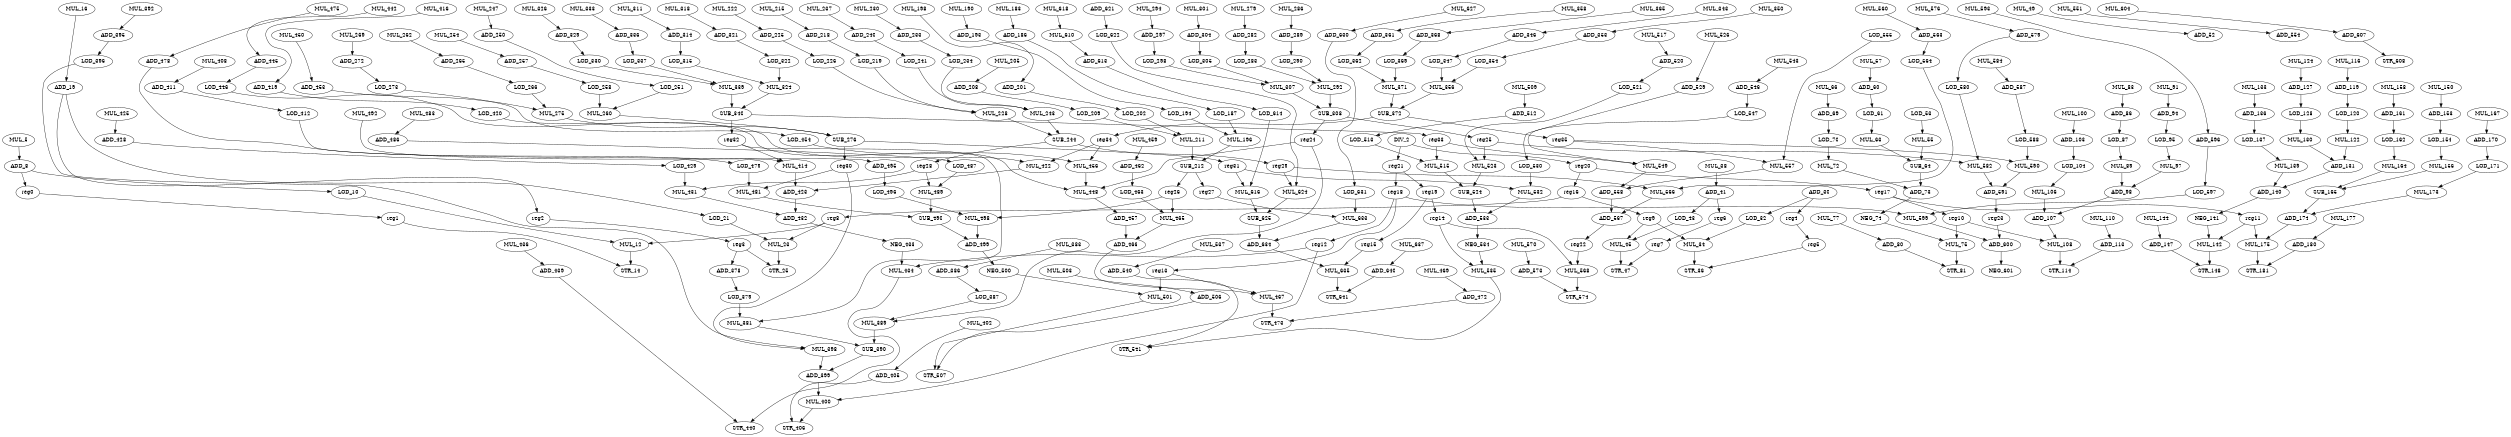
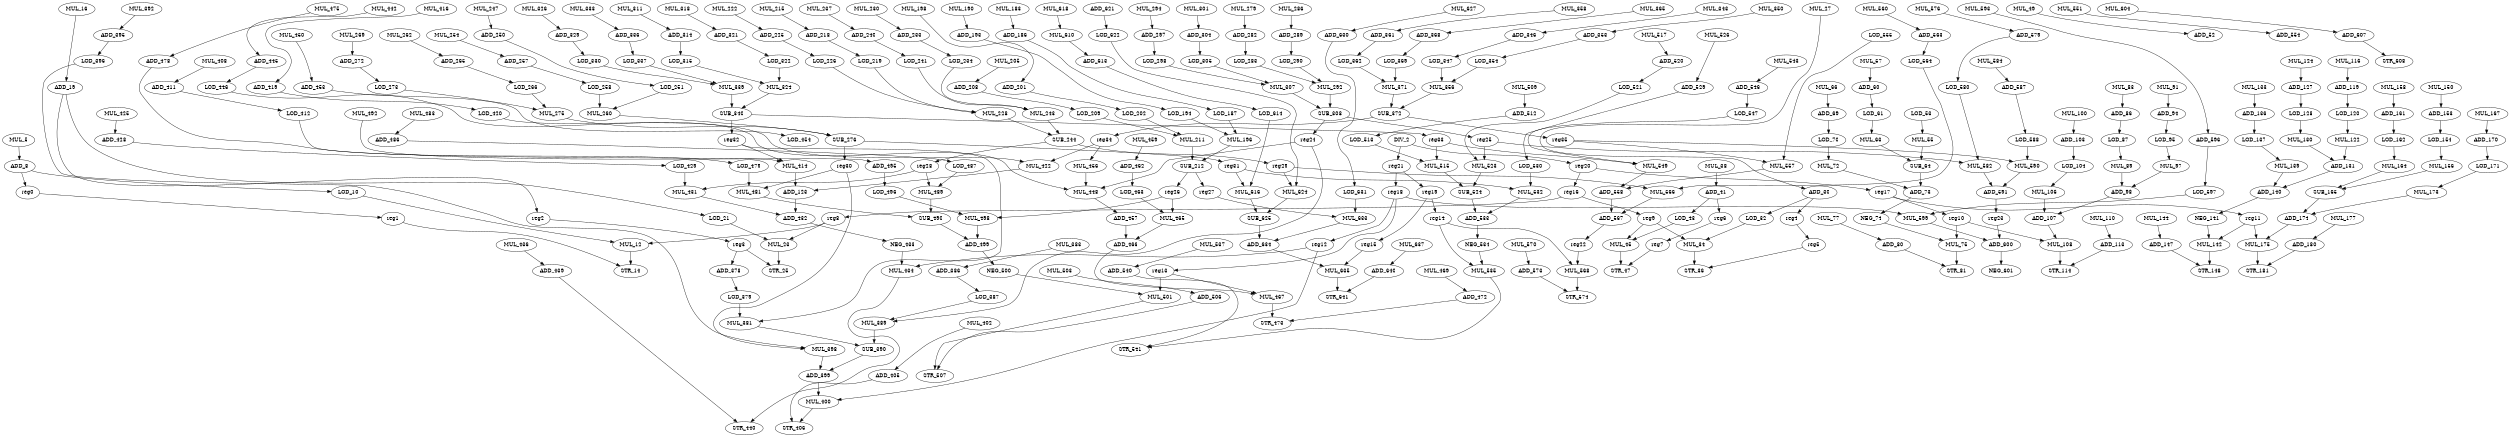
none -> (1820, 9)
(985, 153) -> none
(796, 192) -> (796, 192)
